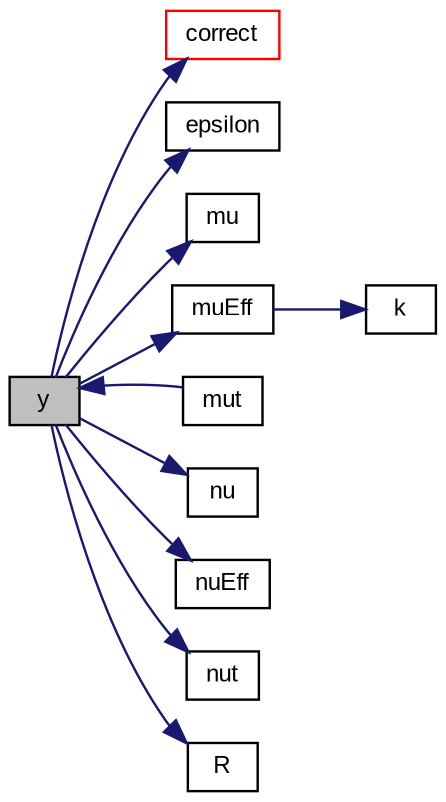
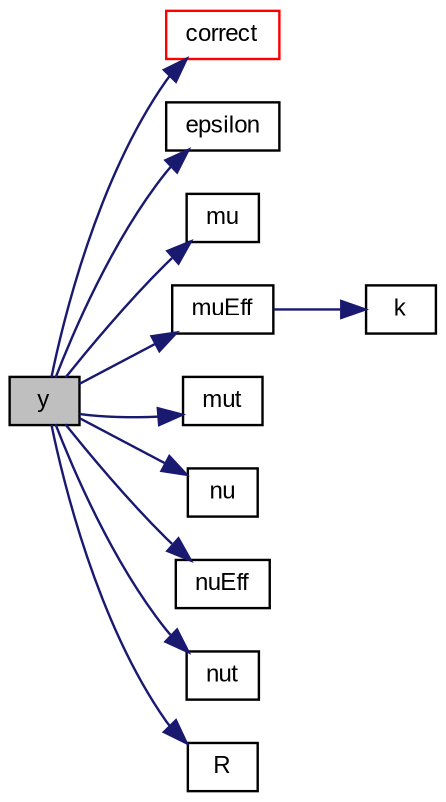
(143, 385) -> (119, 417)
